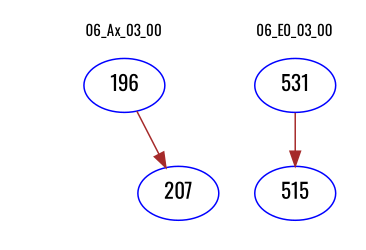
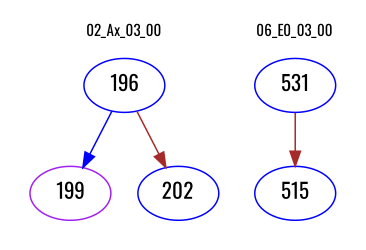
(124, 32) -> (124, 32)
none -> (70, 193)
(178, 193) -> (178, 193)
